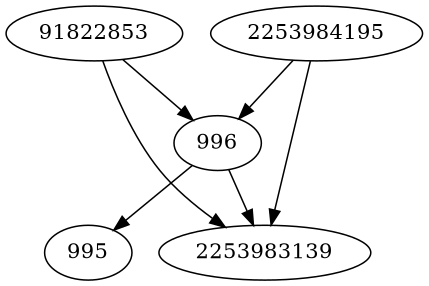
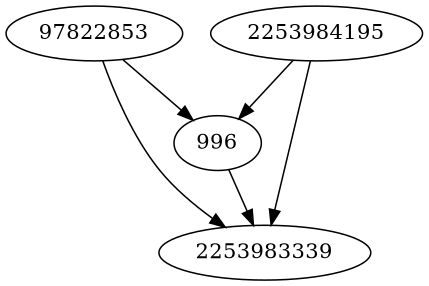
(94, 33) -> (94, 33)
(88, 253) -> none
(265, 253) -> (265, 253)
